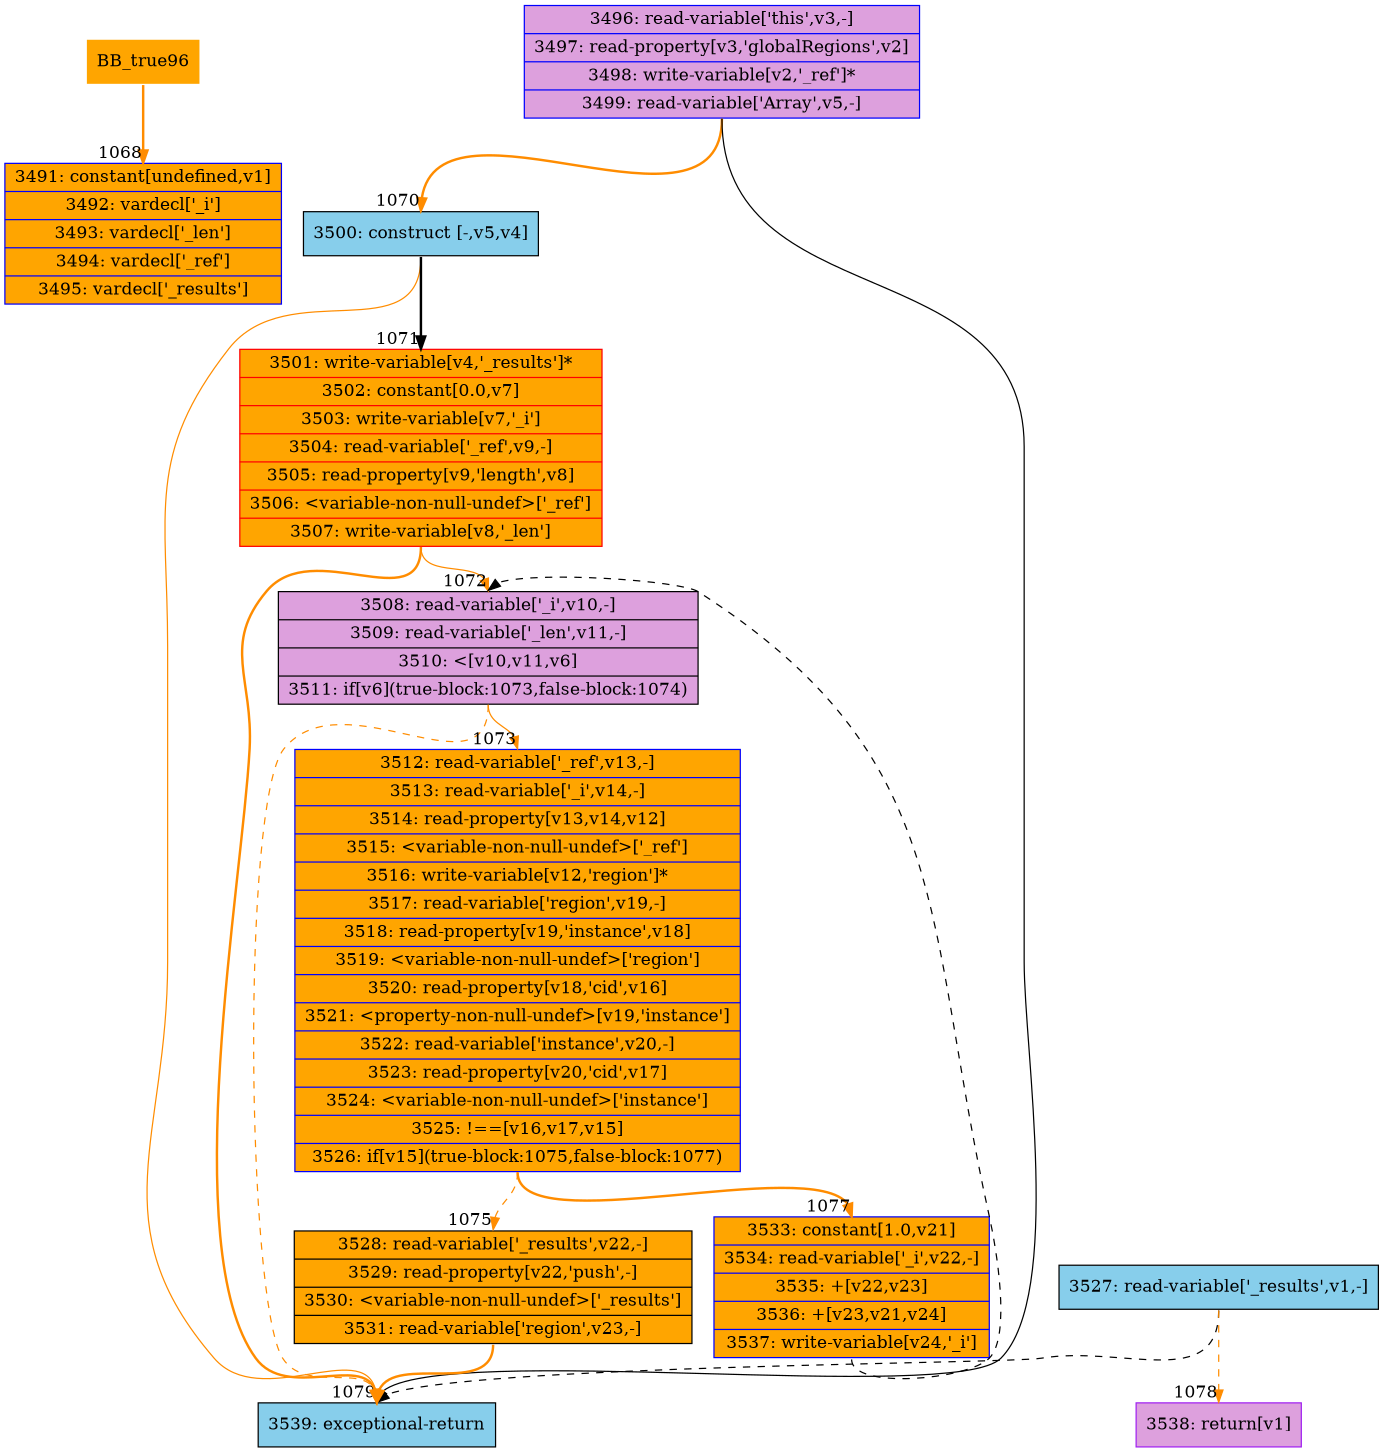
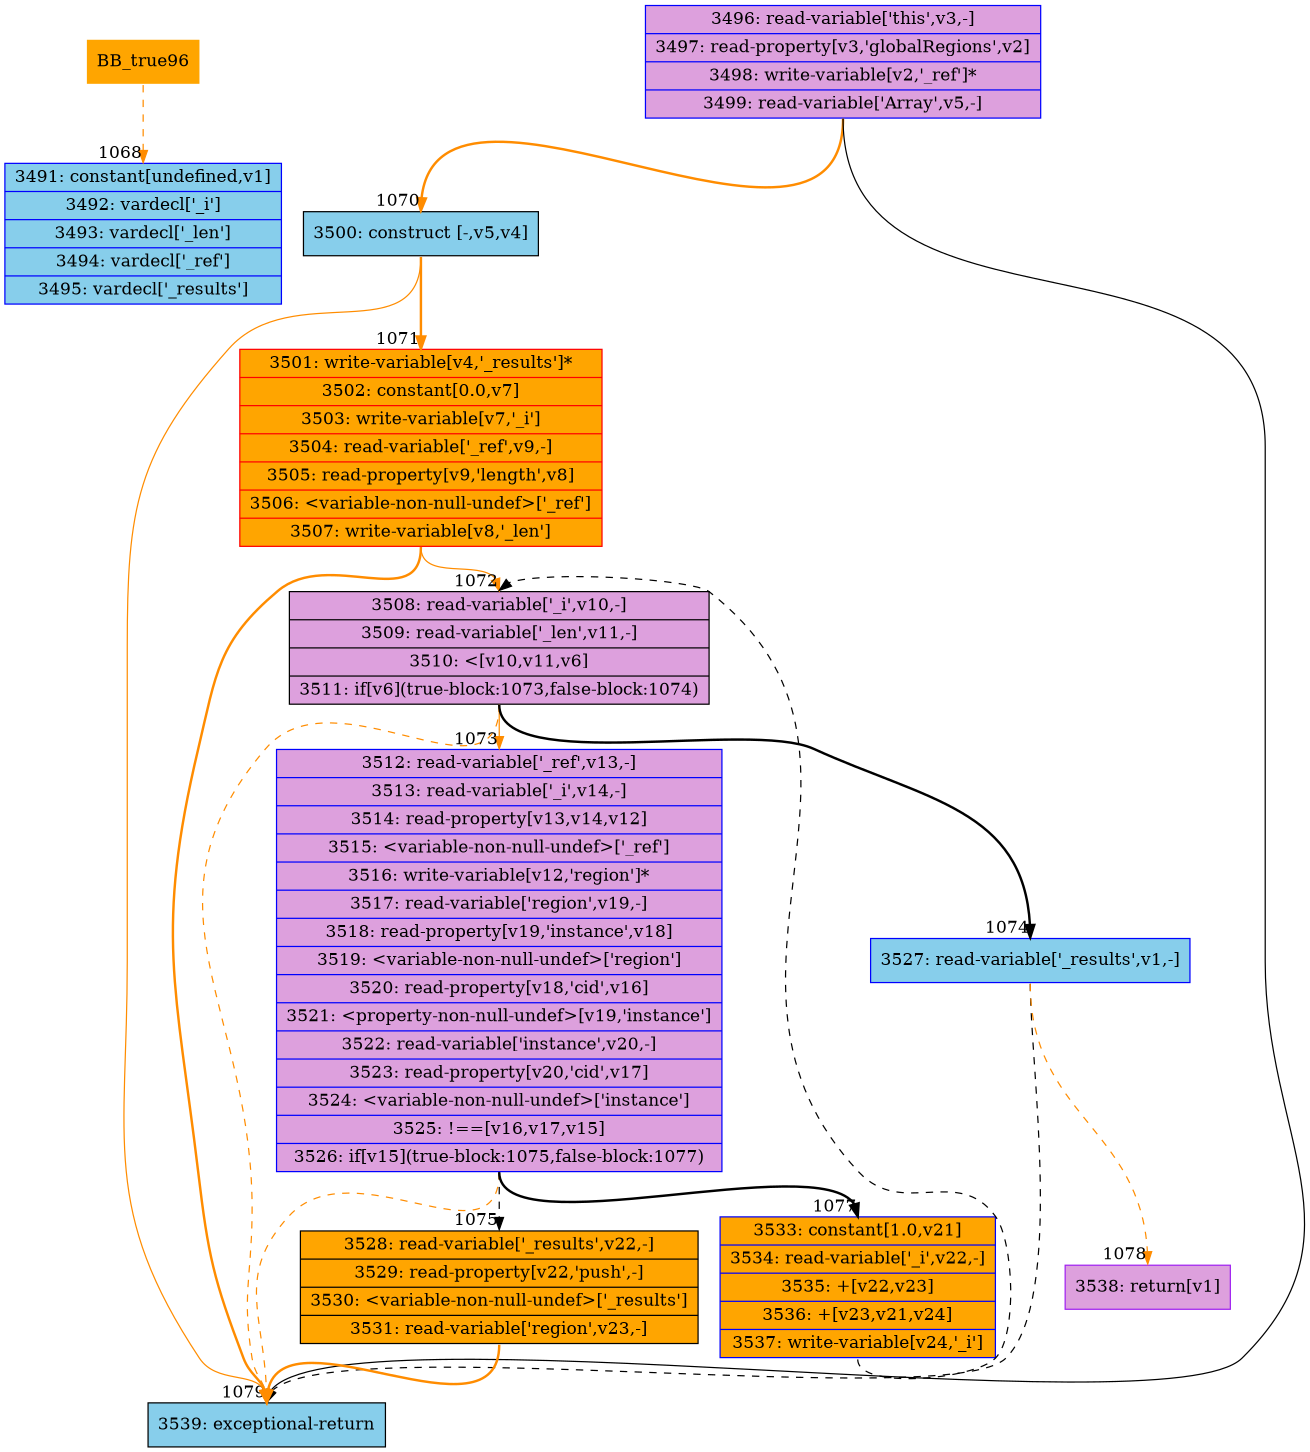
(143, 118) -> (143, 118)
(143, 234) -> (143, 234)
(421, 297) -> (421, 297)
none -> (783, 742)
(518, 961) -> (499, 961)
(679, 1195) -> (673, 1195)
(509, 1196) -> (499, 1203)
none -> (313, 1200)
(1219, 1287) -> (1030, 961)
